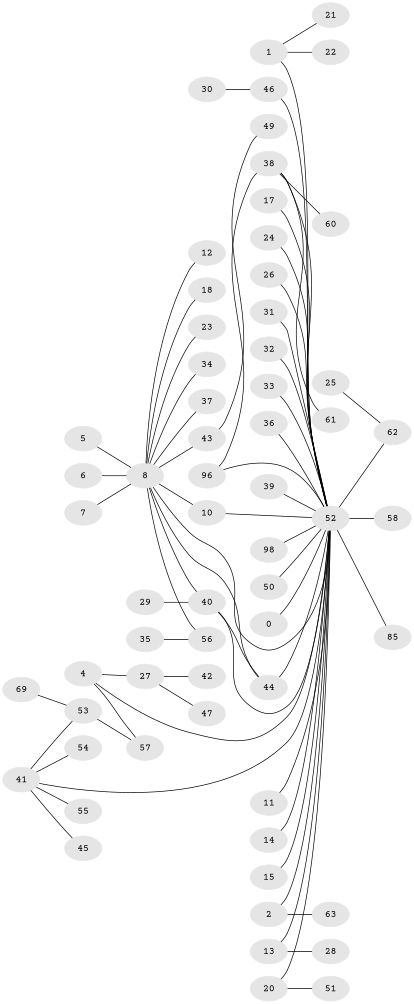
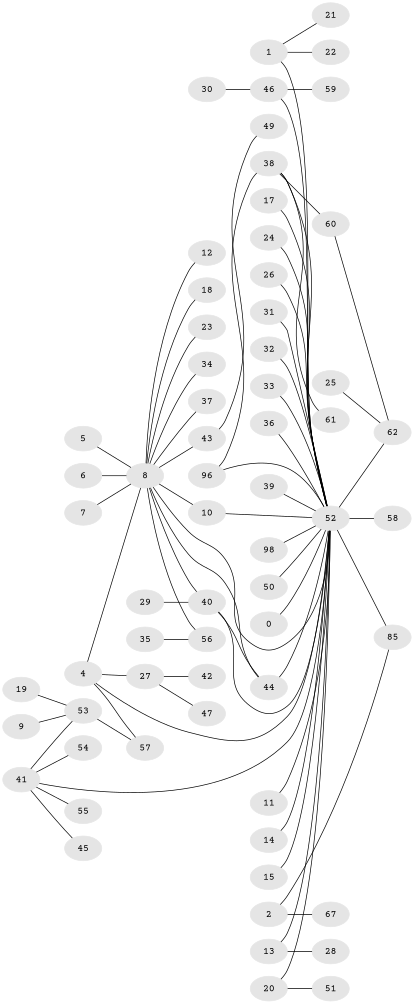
none -> (331, 89)
none -> (362, 328)
none -> (114, 575)
(21, 690) -> (21, 690)
none -> (21, 727)
(311, 786) -> (345, 782)
(331, 914) -> (331, 914)
